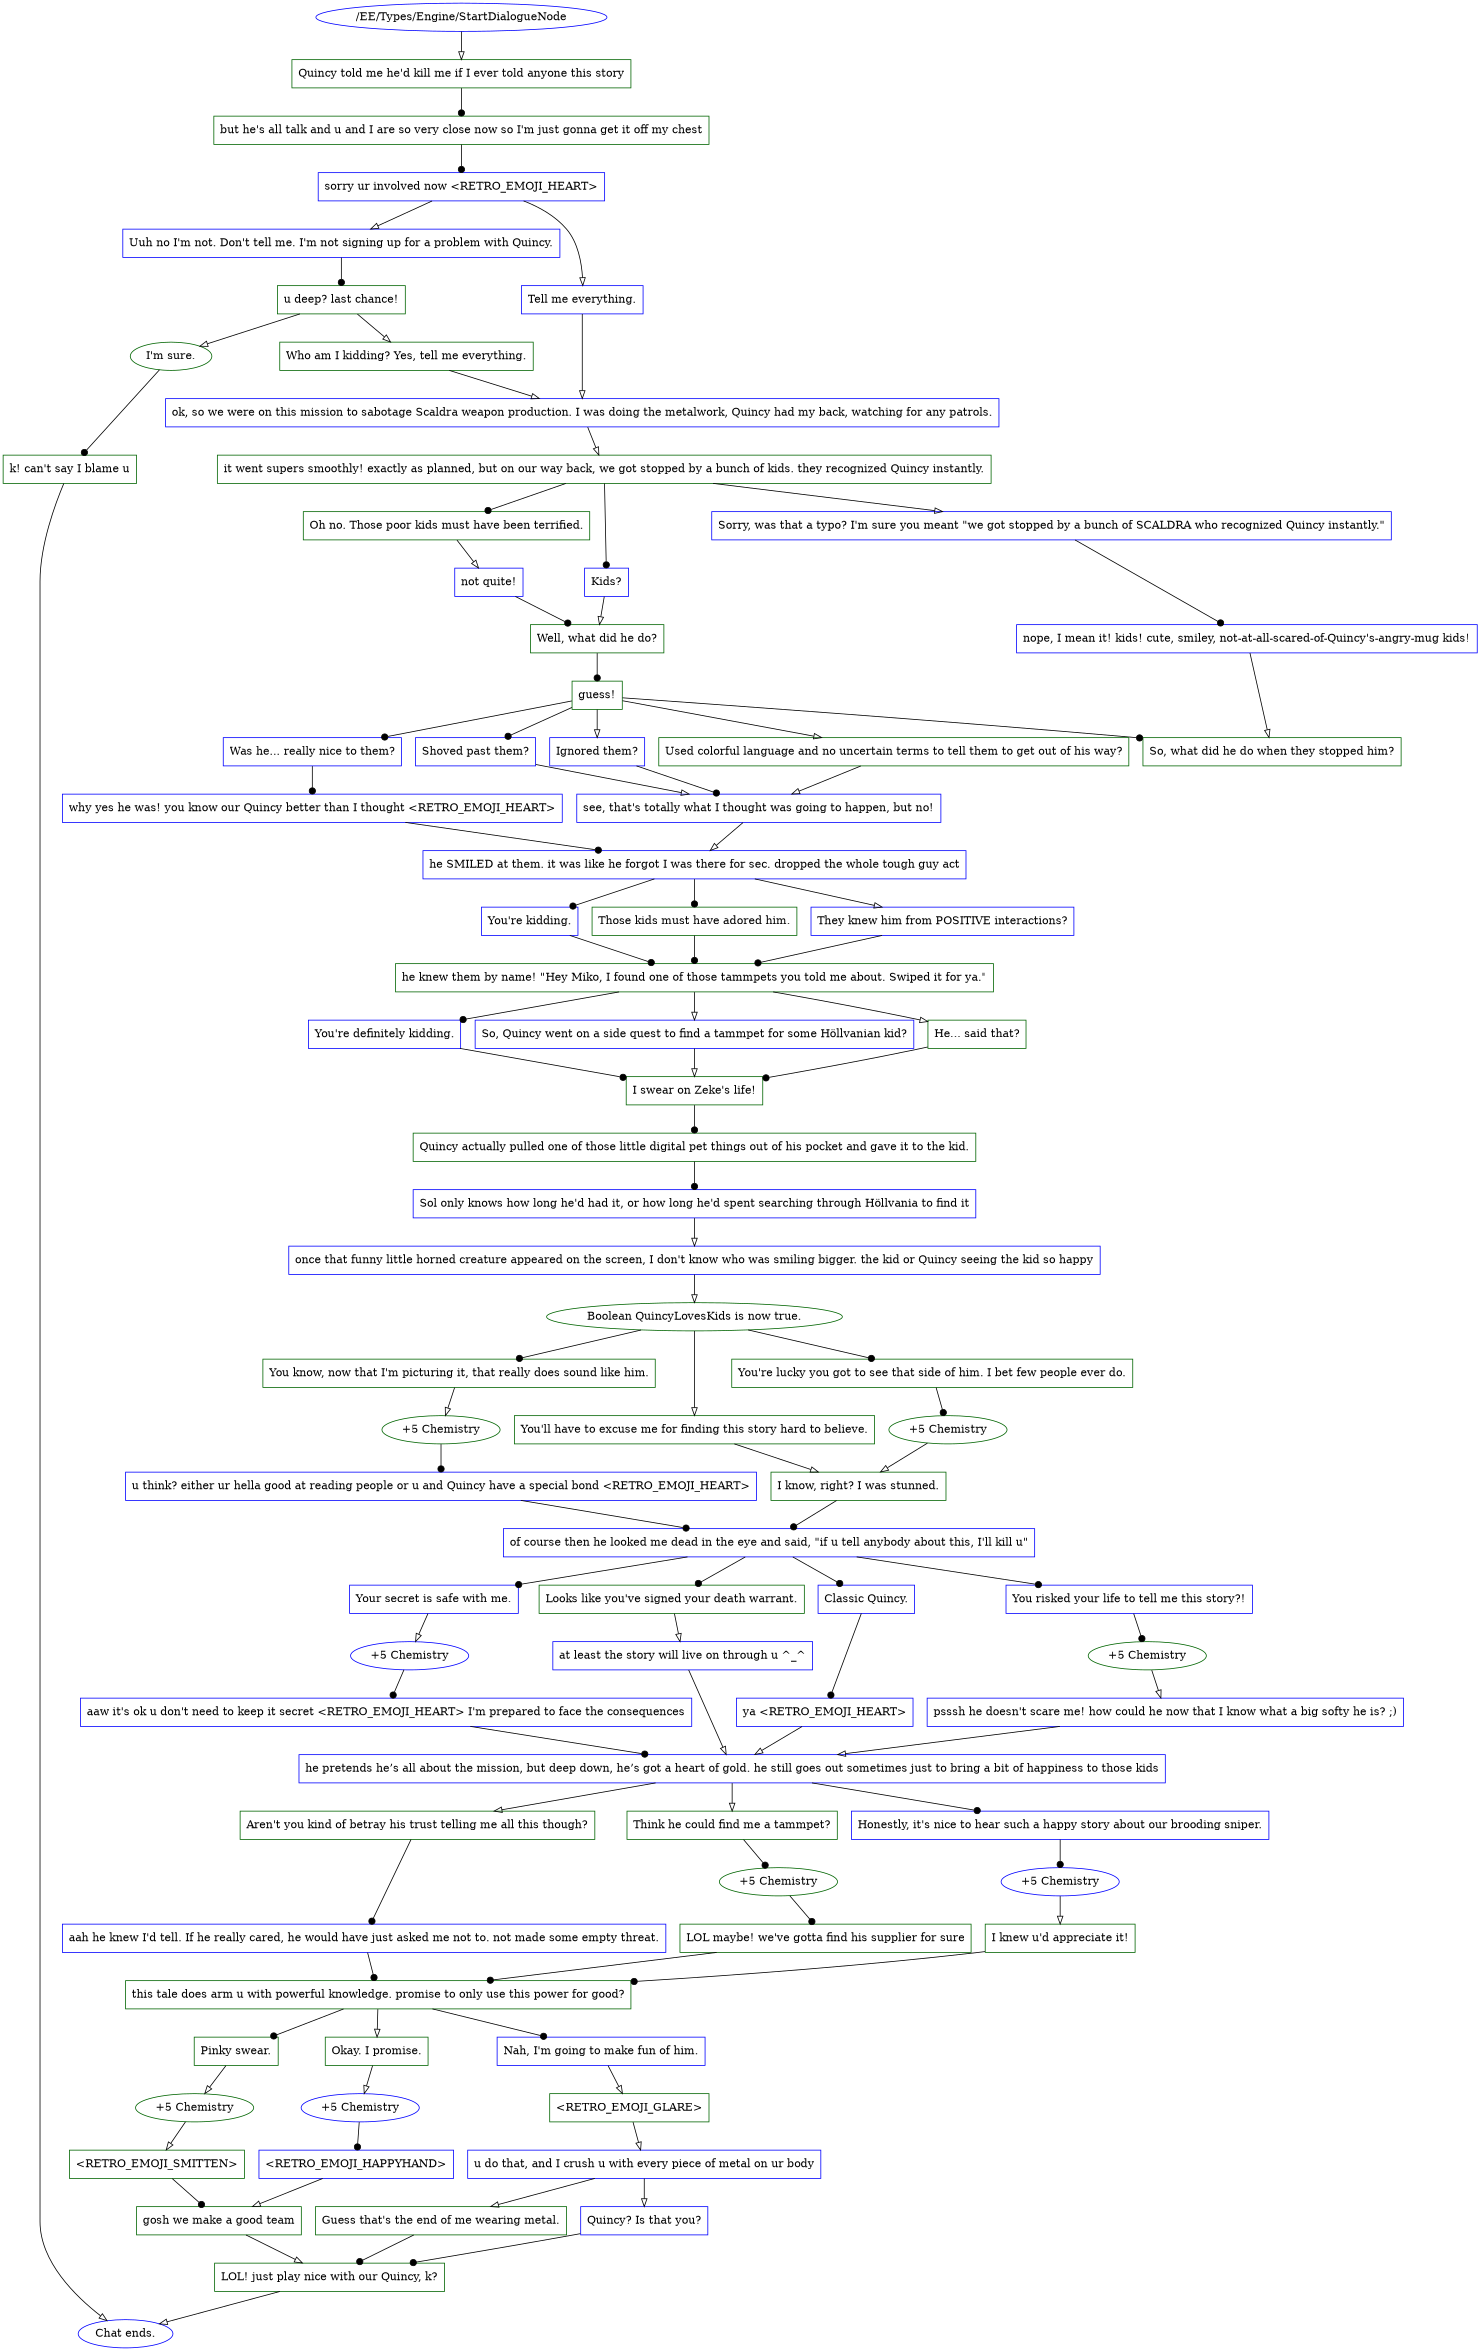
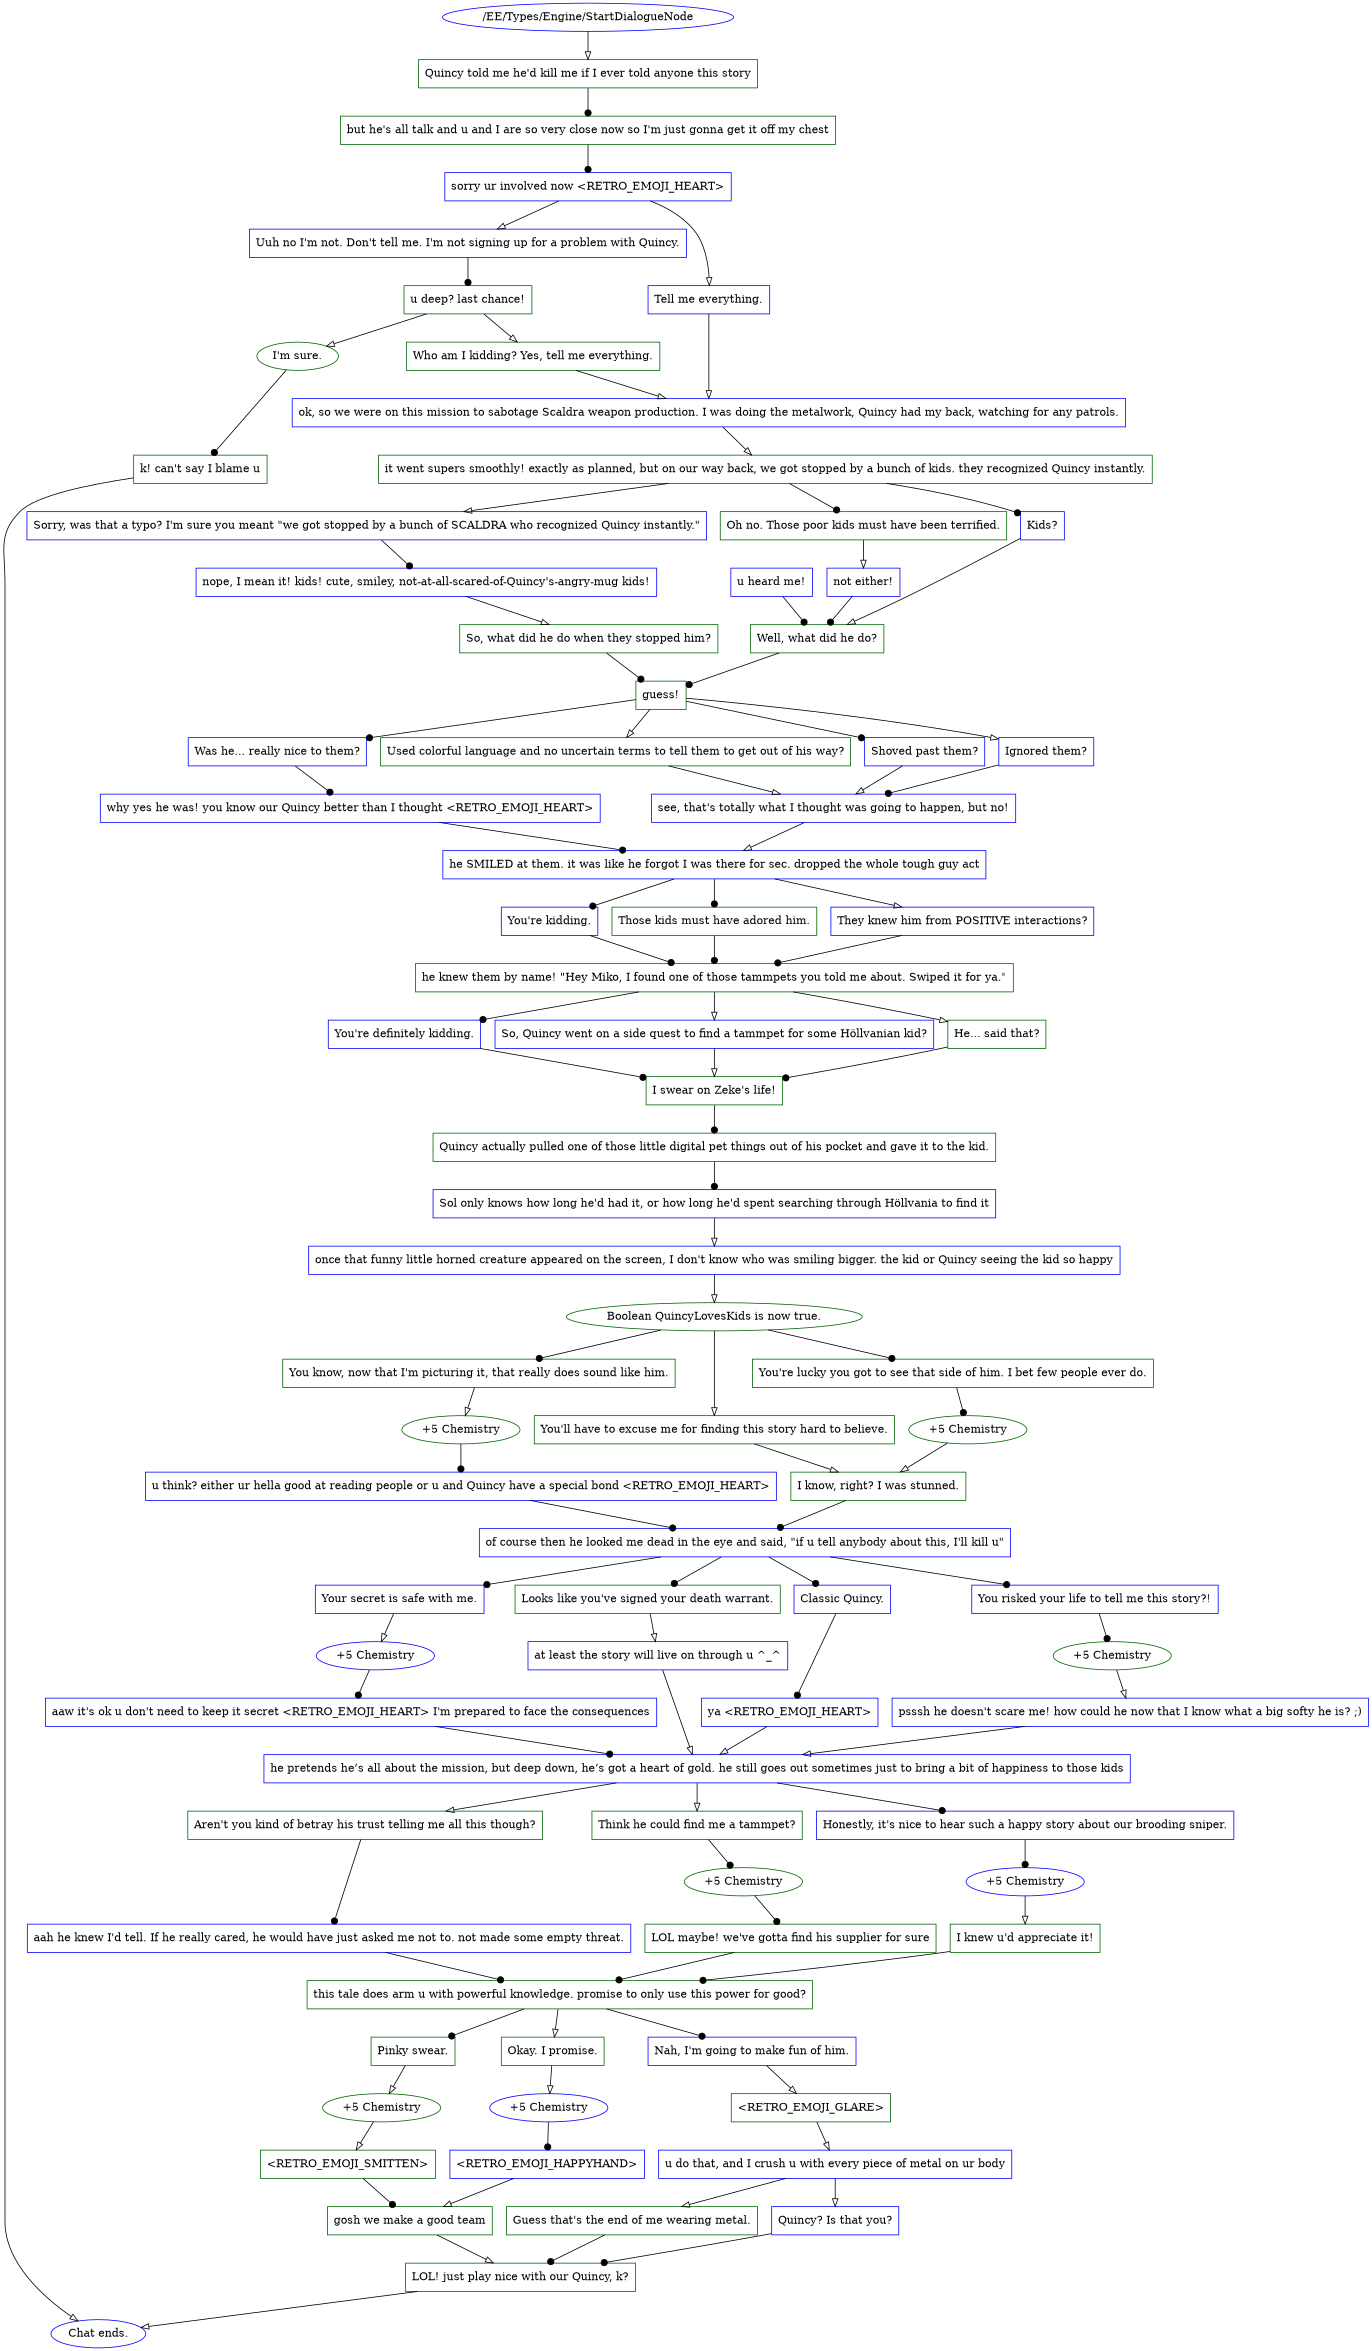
(489, 582) -> (863, 582)
none -> (772, 582)
(880, 717) -> (622, 665)
